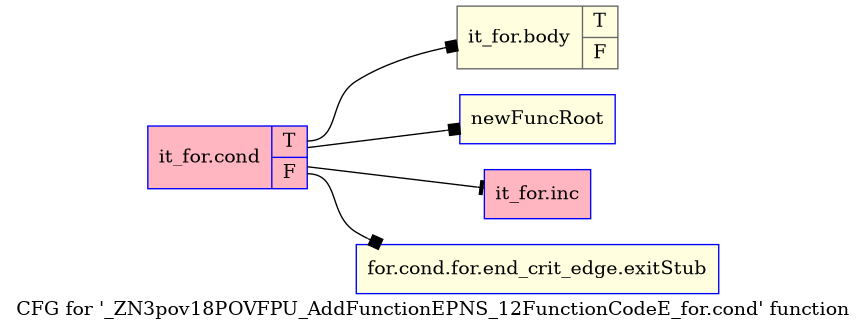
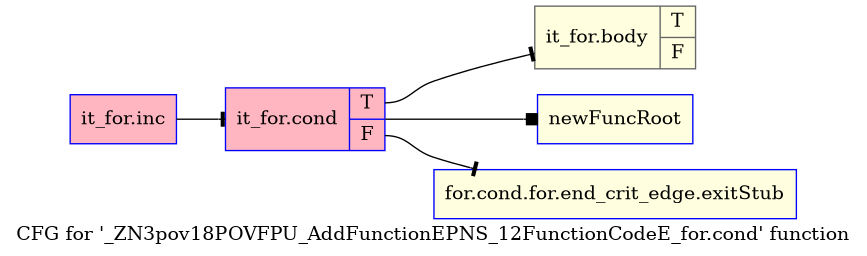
(361, 78) -> (454, 75)
(392, 177) -> (197, 119)
(337, 205) -> (426, 154)
